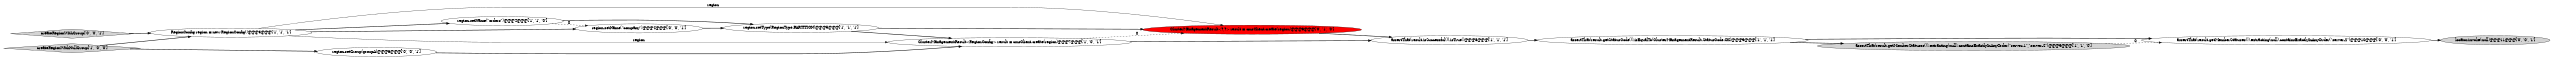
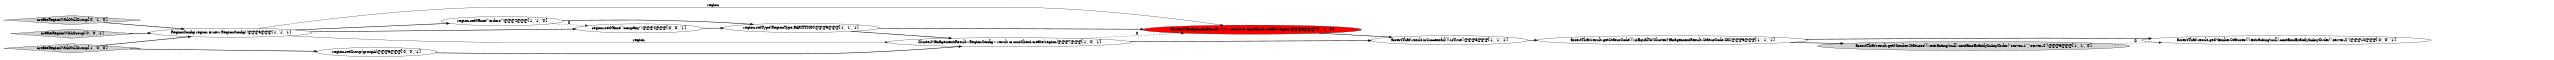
none -> (72, 20)
(2495, 40) -> none
